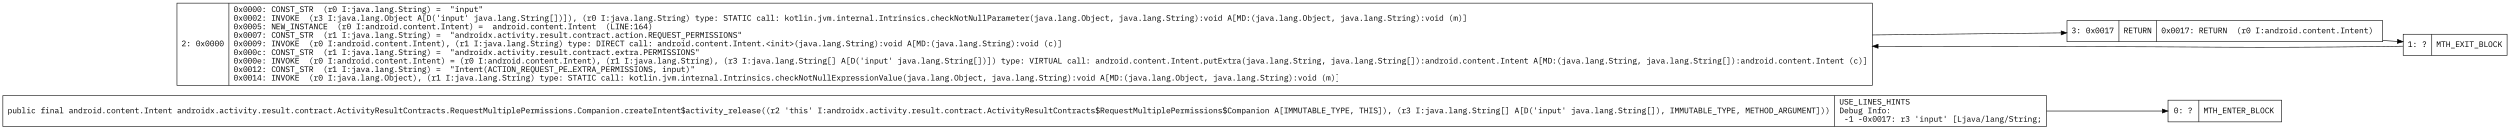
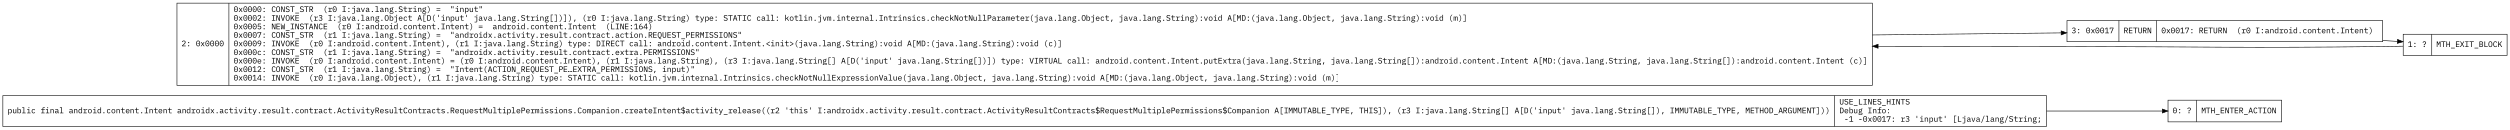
(2239, 111) -> (2239, 111)
